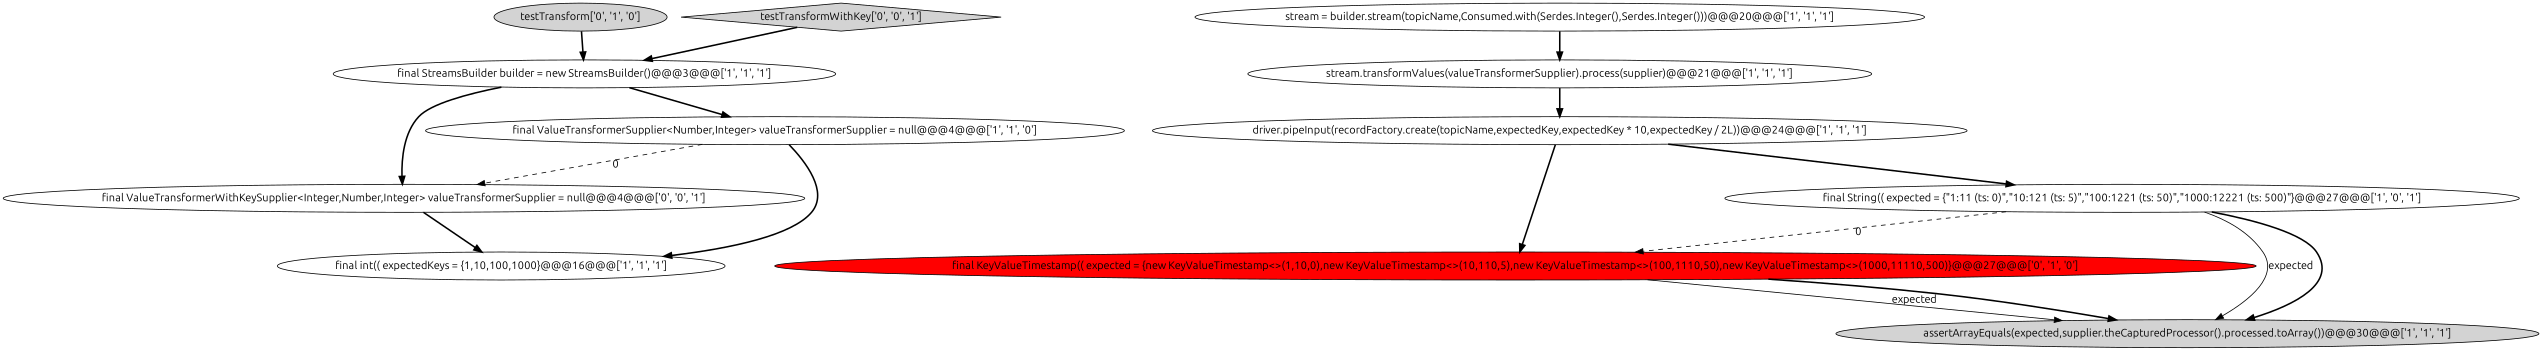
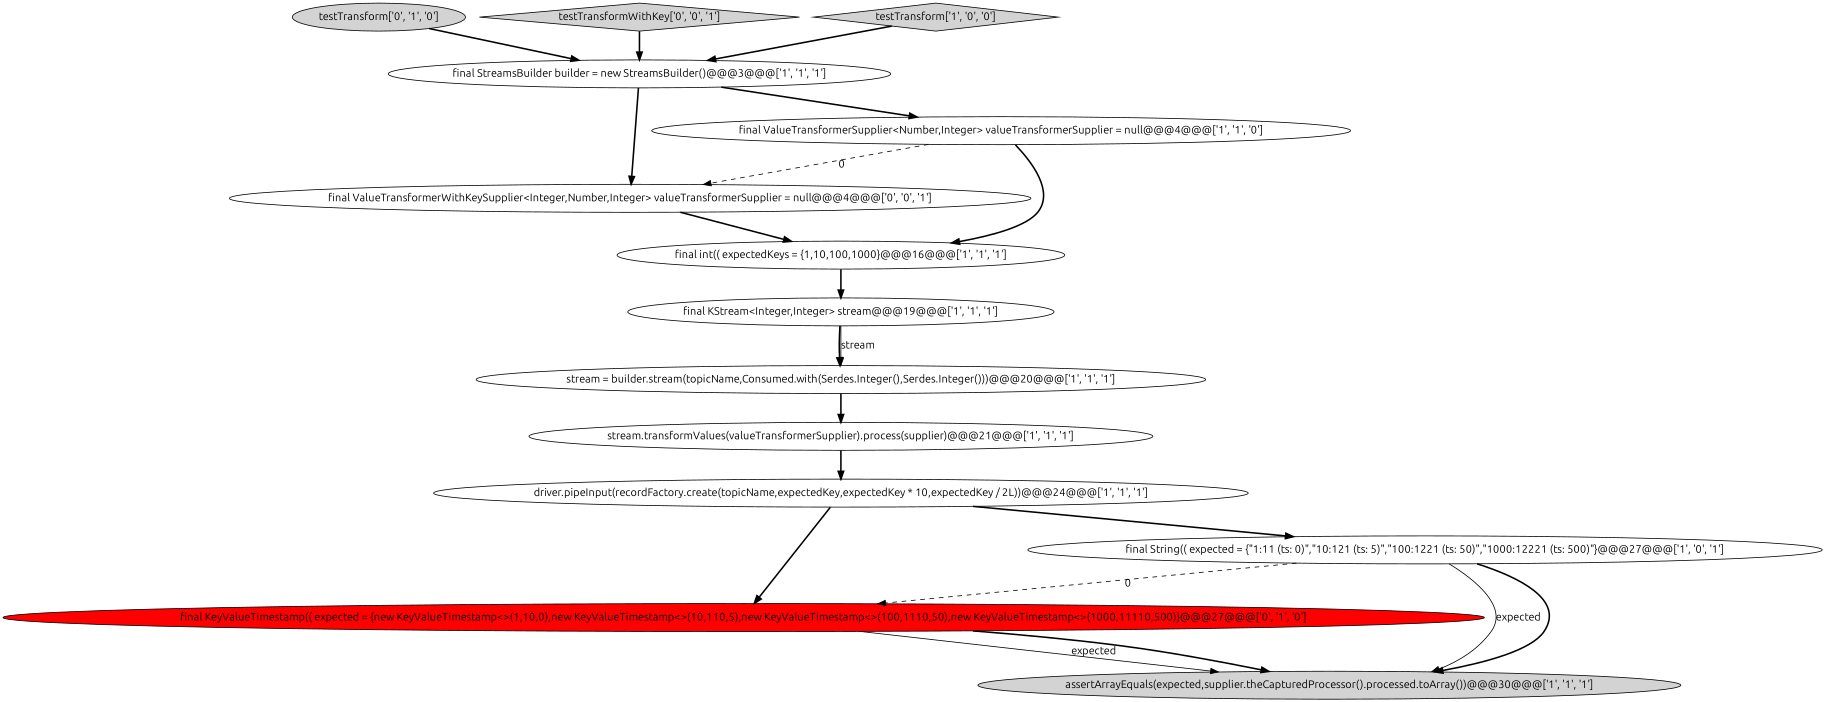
none -> (936, 17)
none -> (841, 312)
